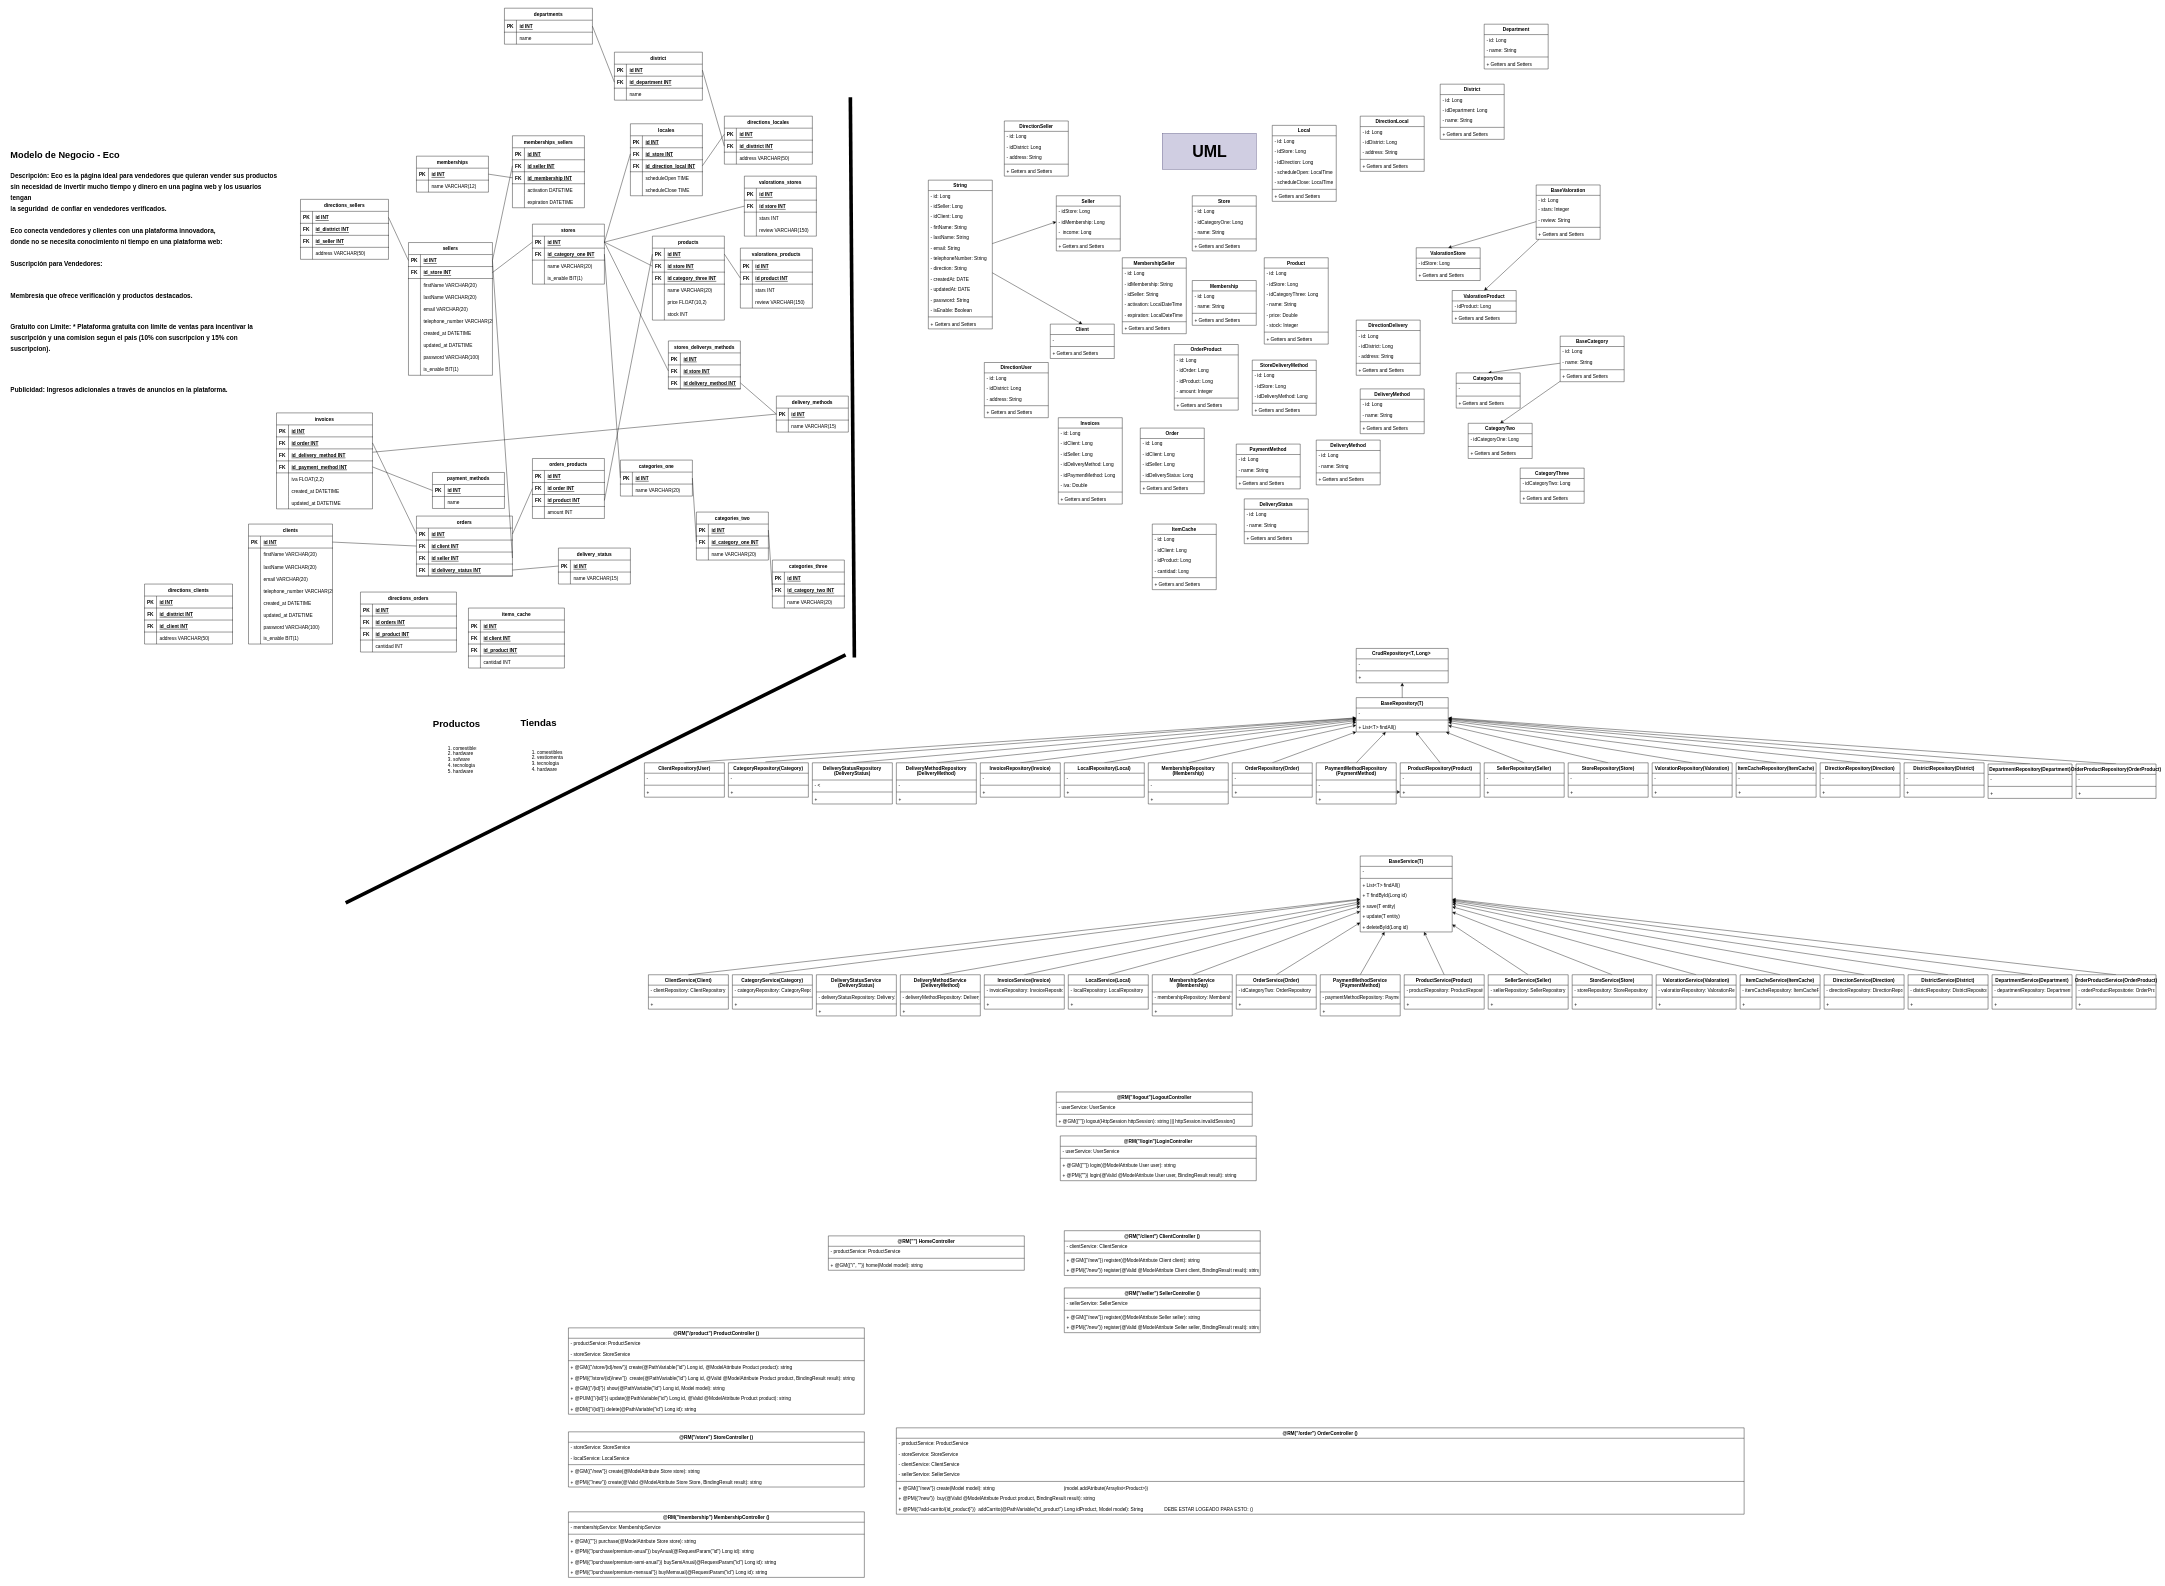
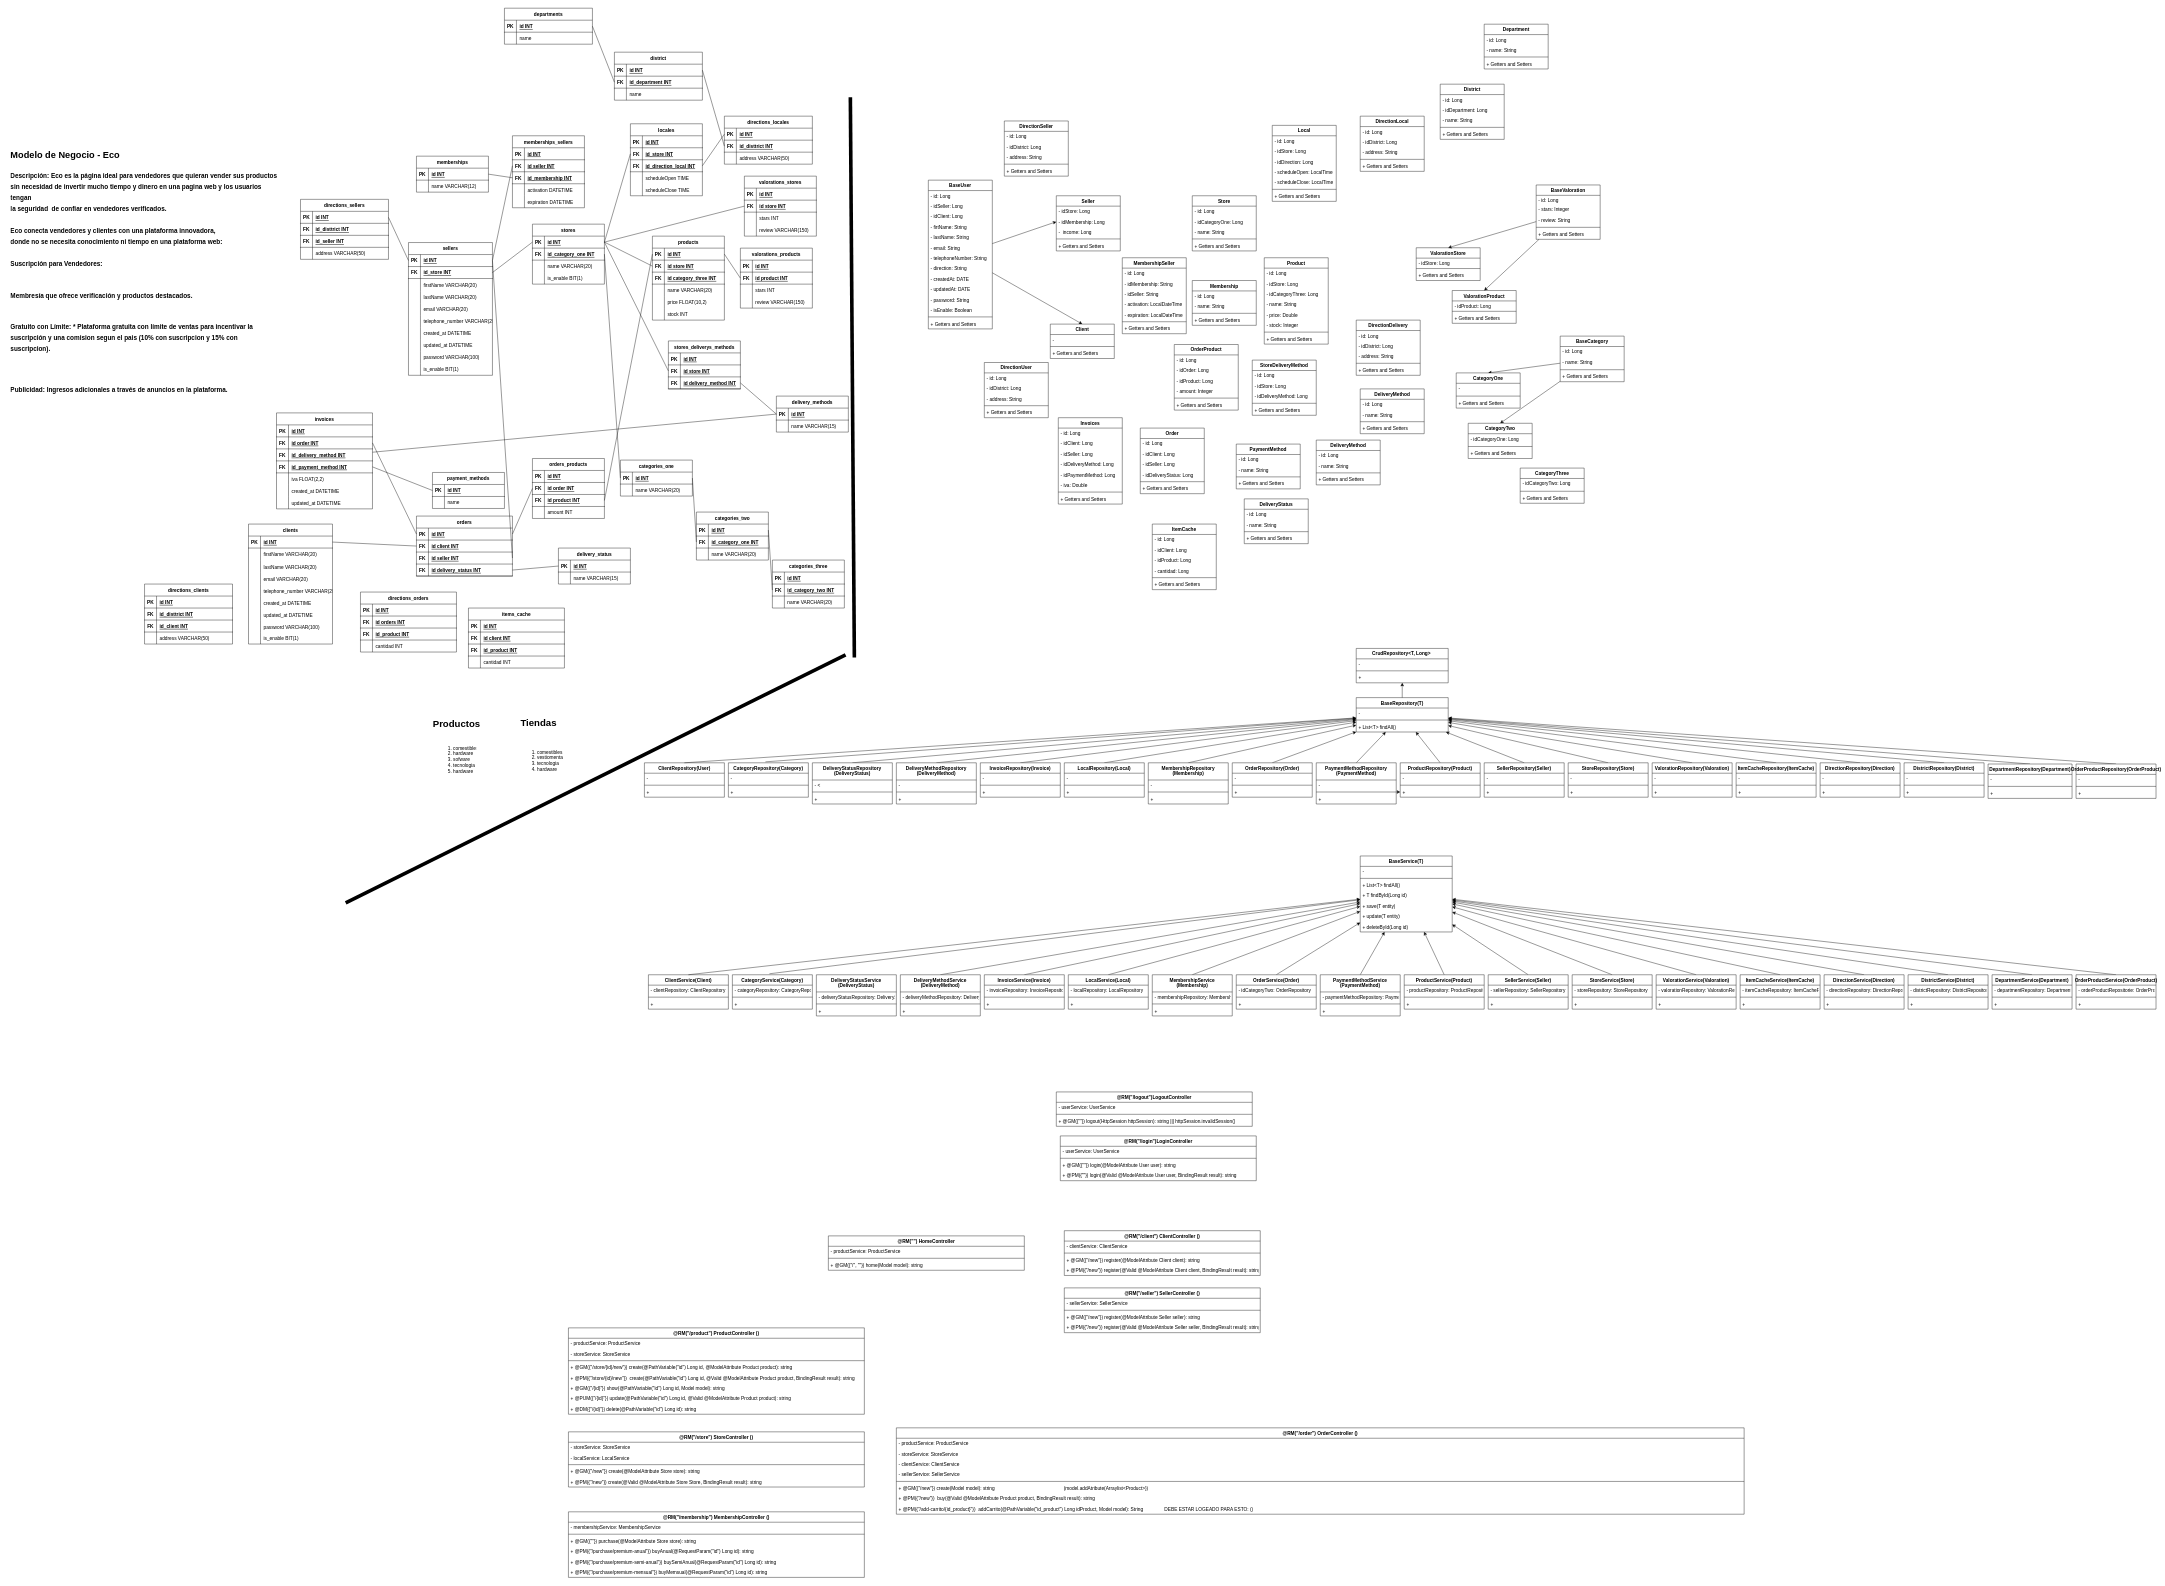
(1209, 151) -> none
(960, 186) -> (960, 186)
